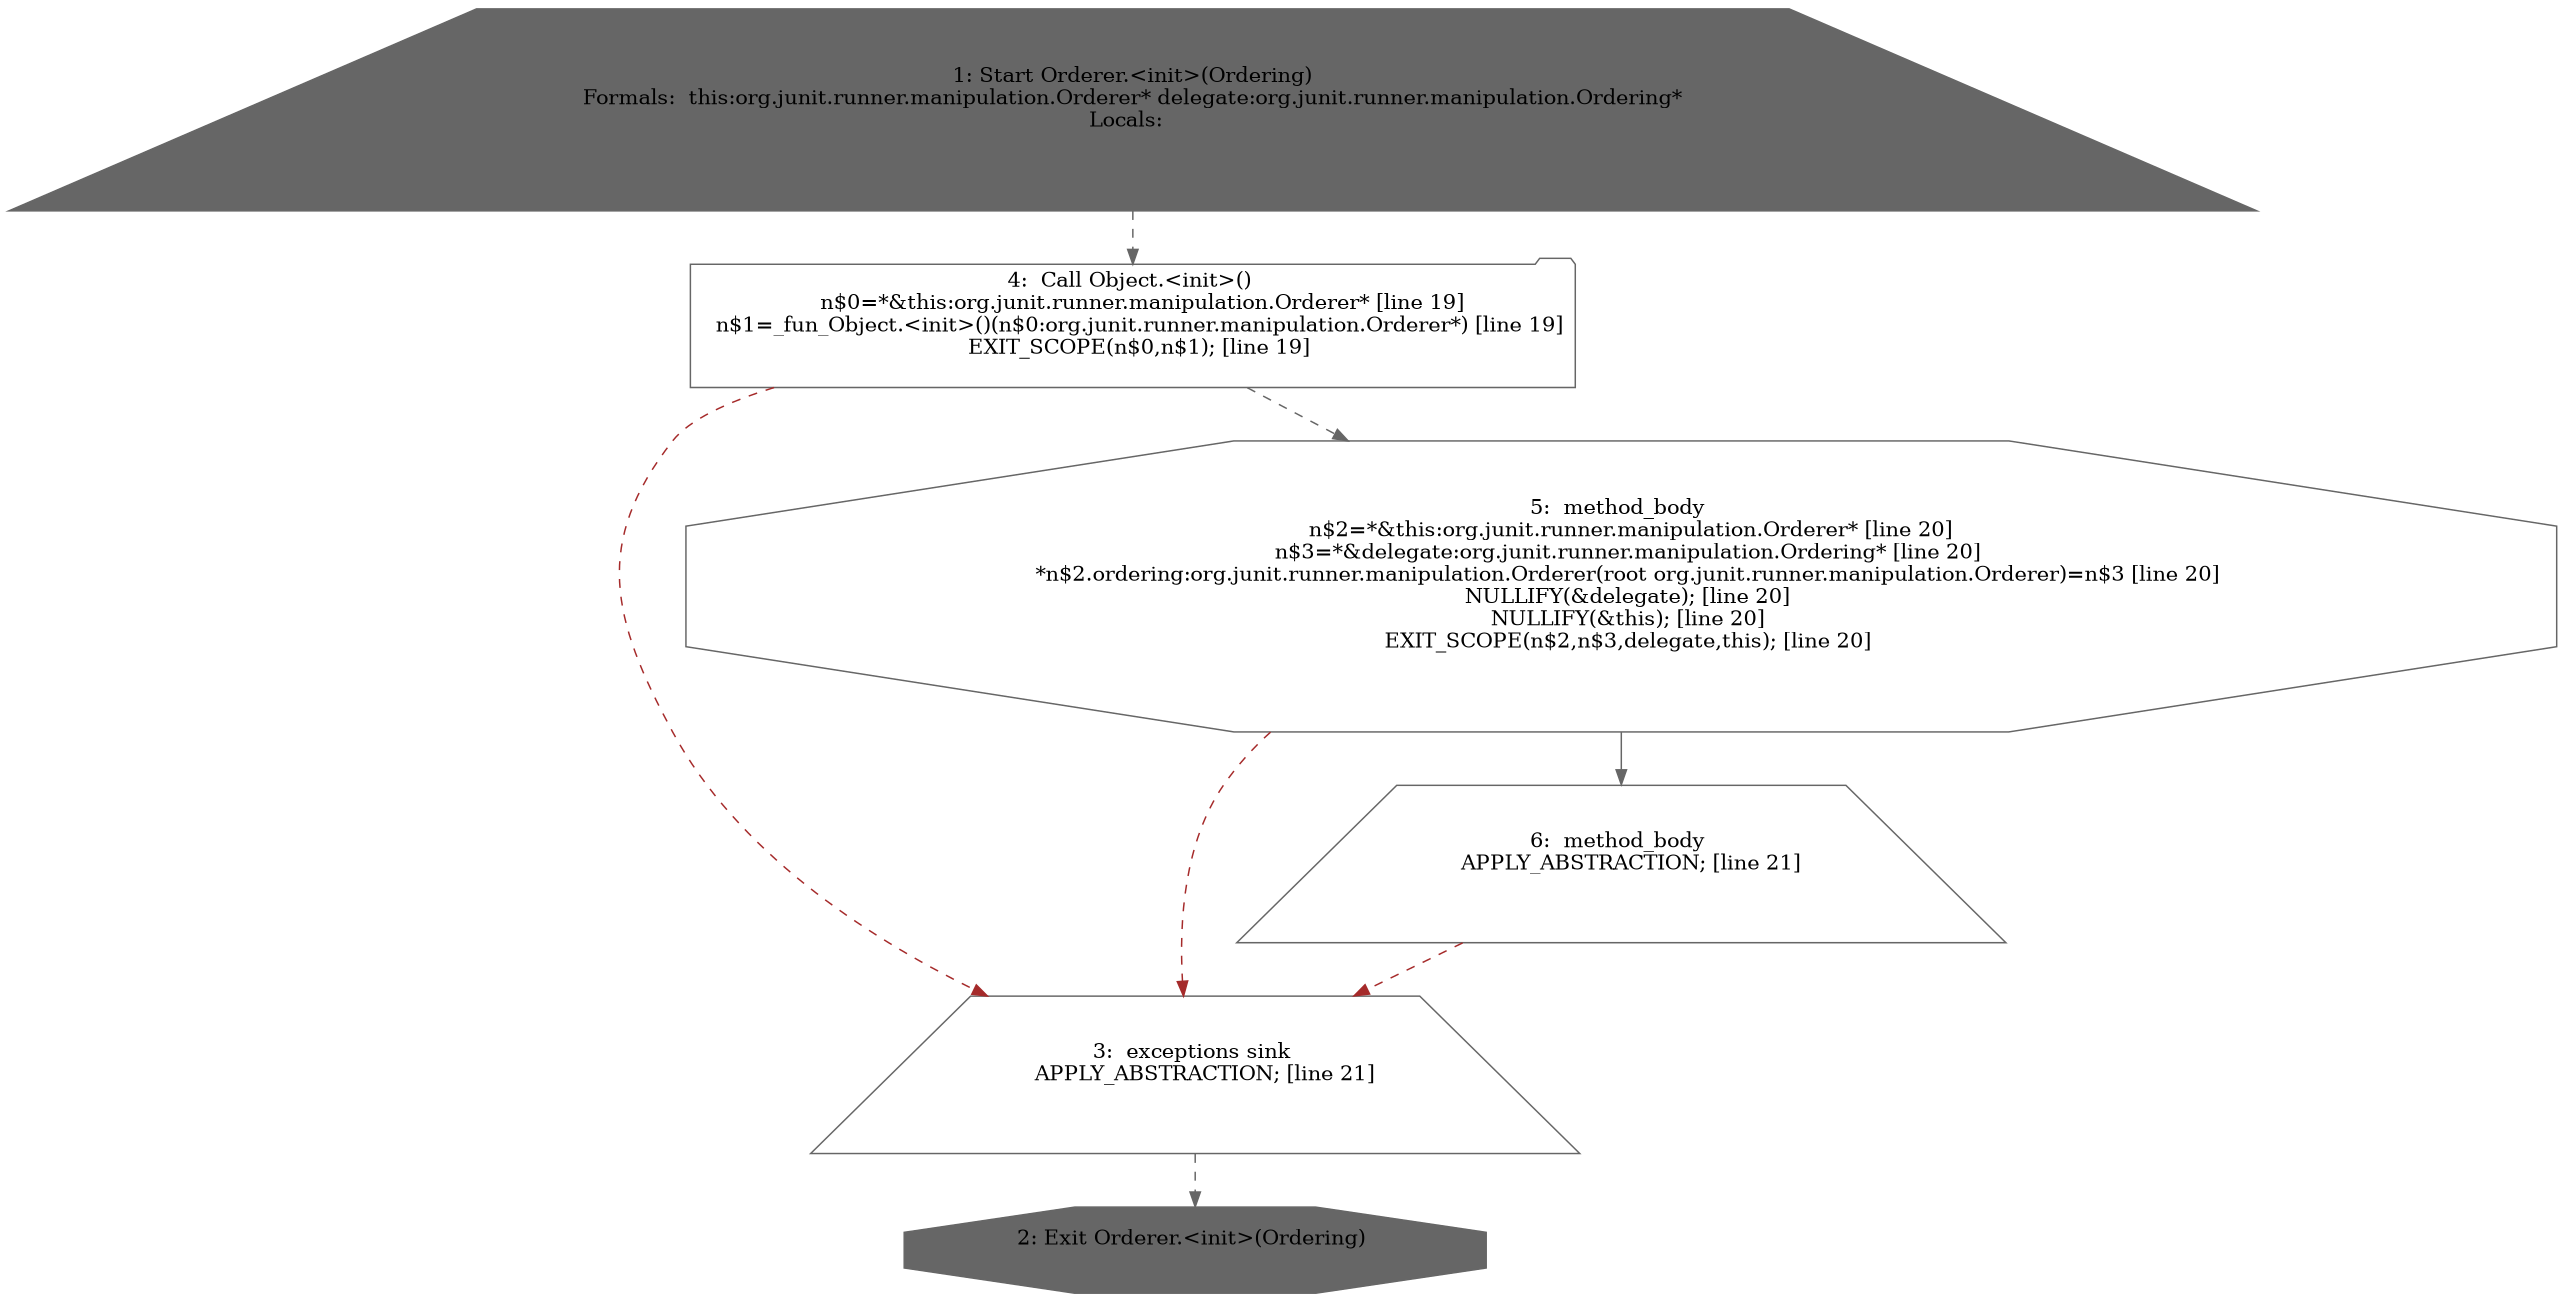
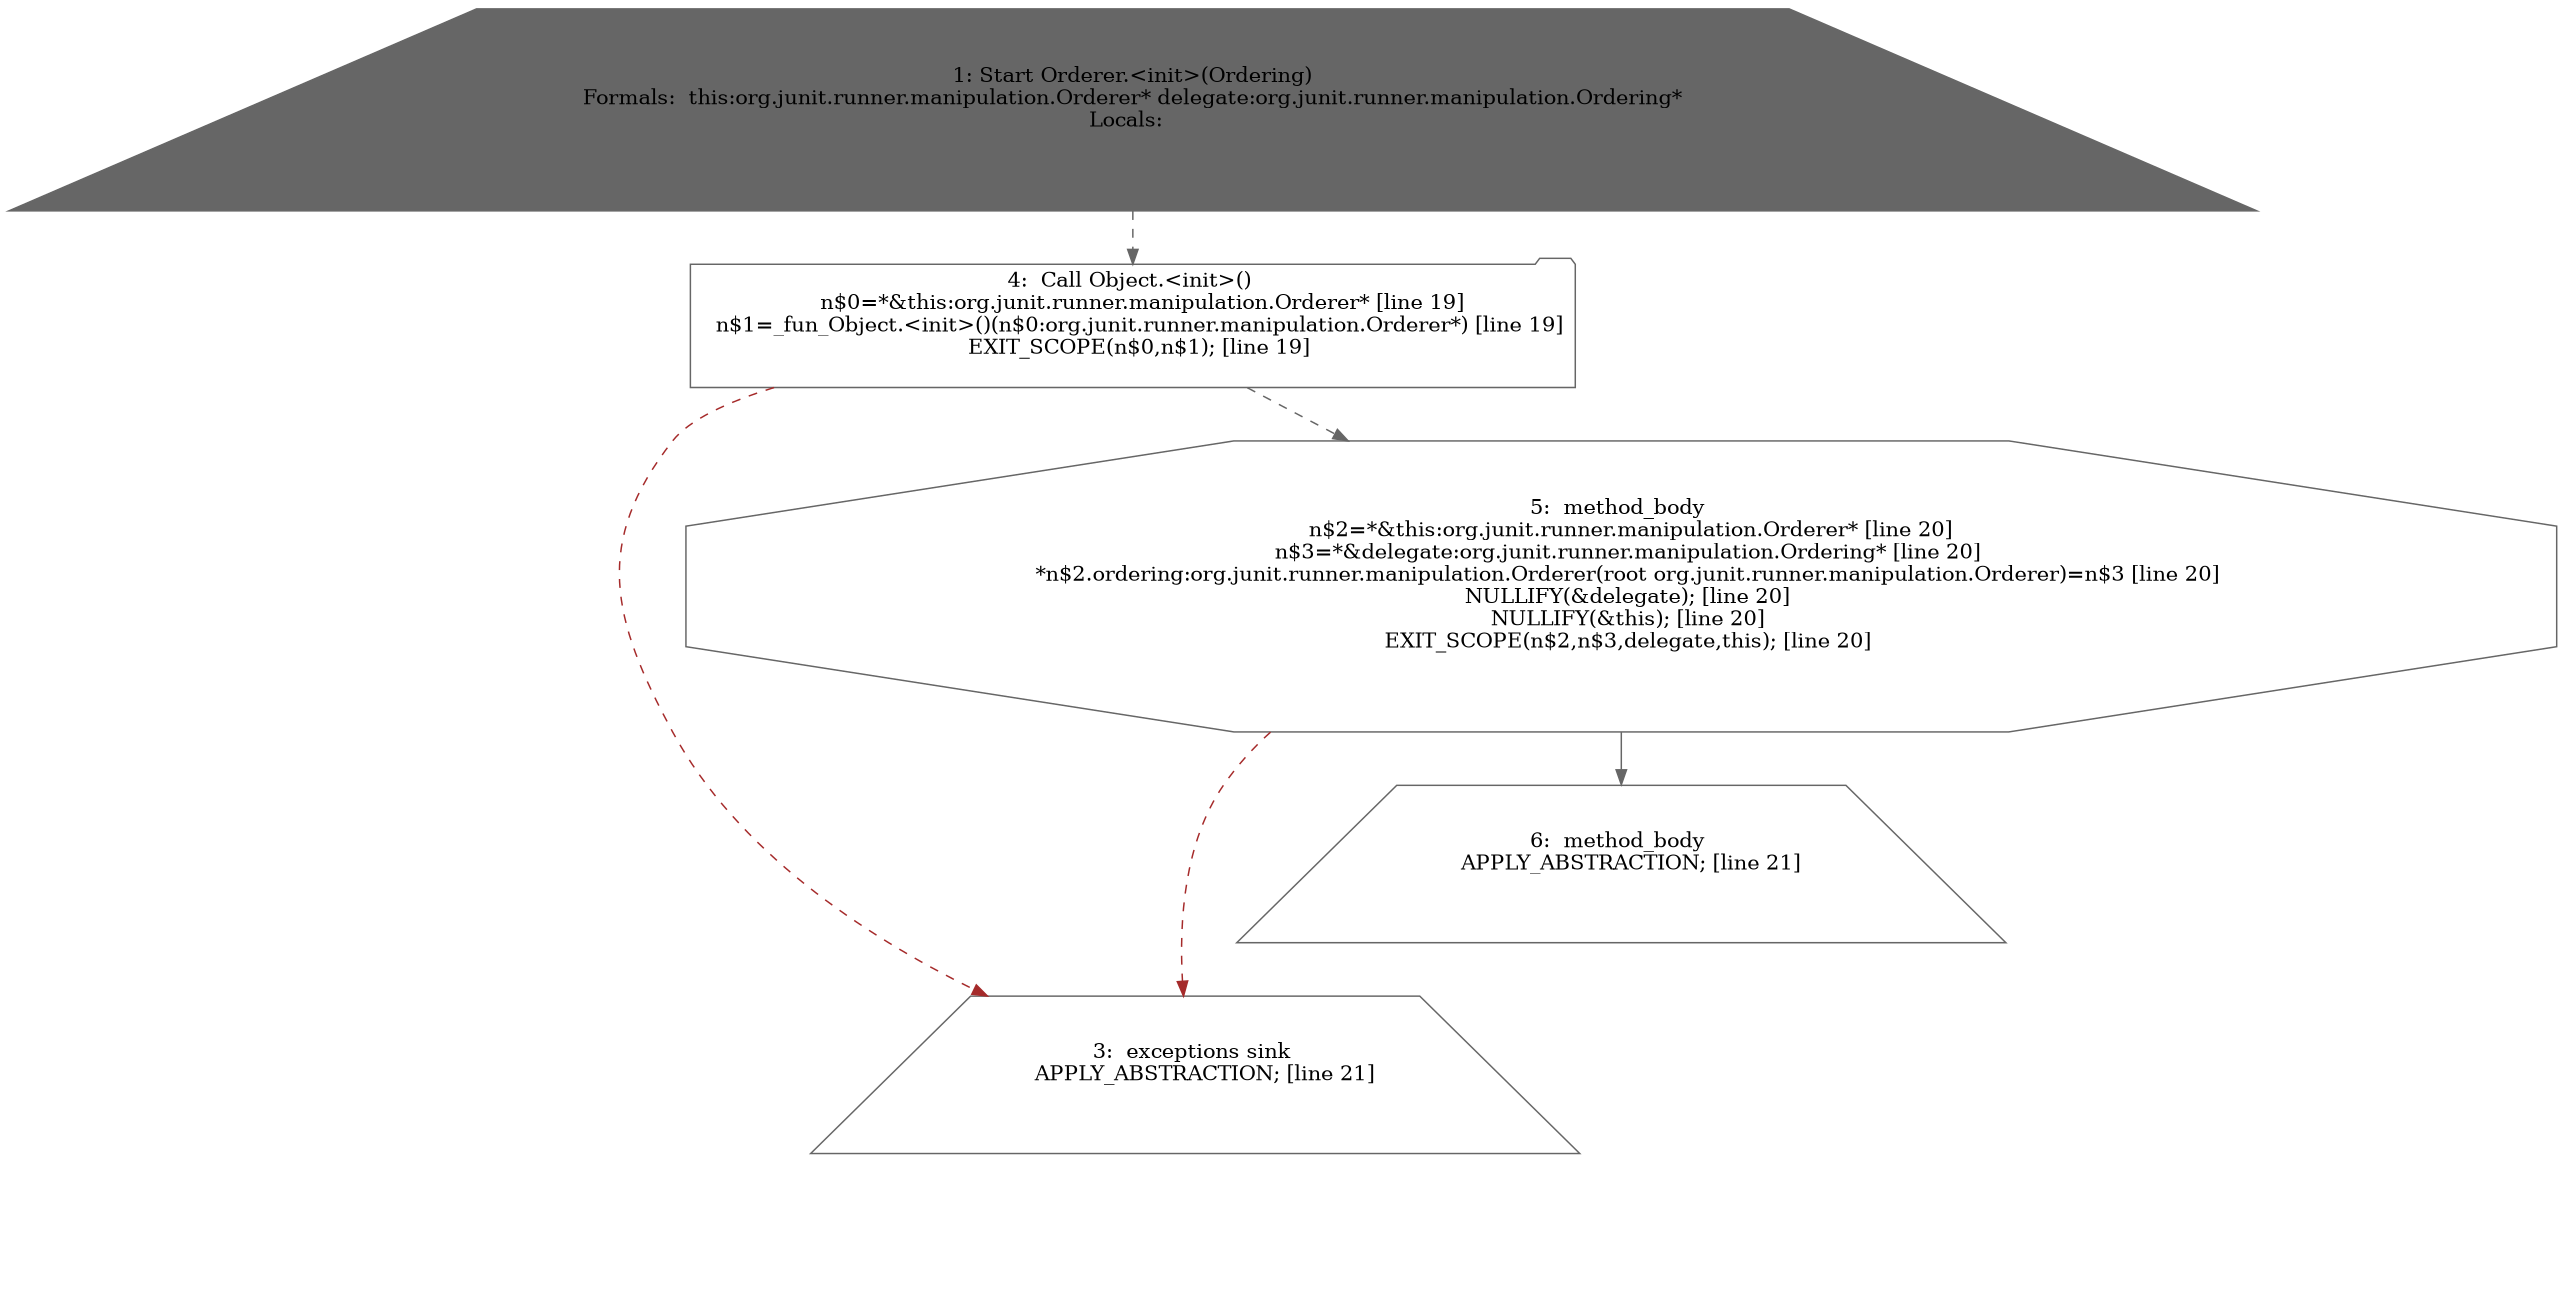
(1415, 966) -> none
(1195, 1250) -> none
